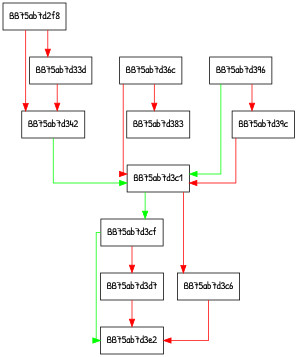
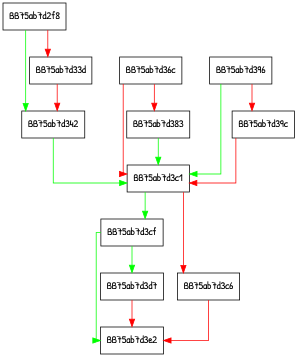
(26, 67) -> (26, 67)
none -> (158, 148)
(132, 256) -> (132, 256)
